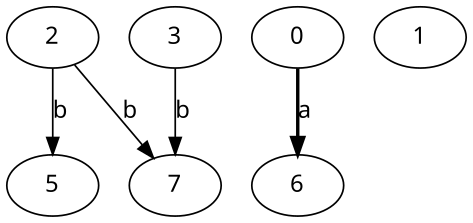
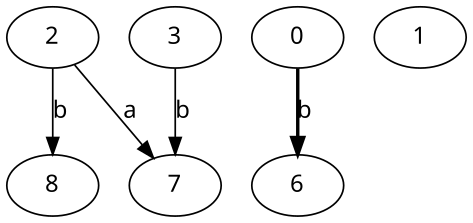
(130, 111) -> (130, 111)
(305, 111) -> (305, 111)
(53, 185) -> (53, 185)
